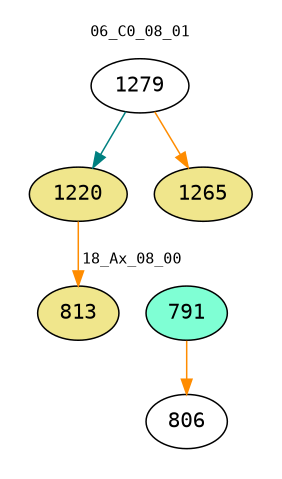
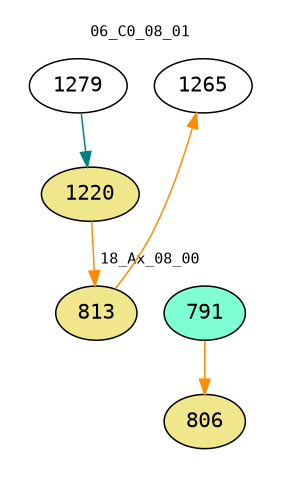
(168, 133) -> (162, 212)
(203, 194) -> (203, 86)
(187, 422) -> (205, 422)
